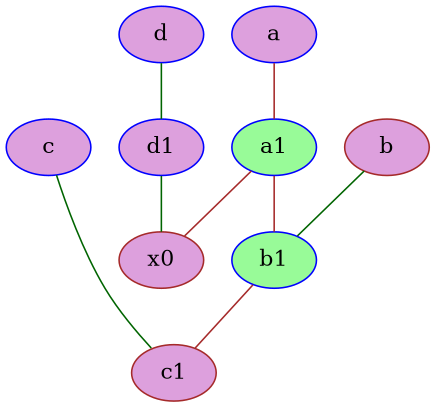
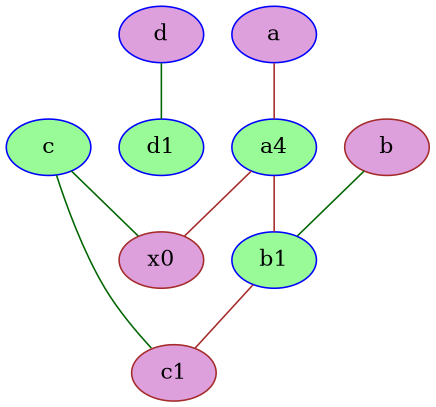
(49, 147) -> (49, 147)
(161, 147) -> (161, 147)
(274, 147) -> (274, 147)
(161, 204) -> (105, 203)
